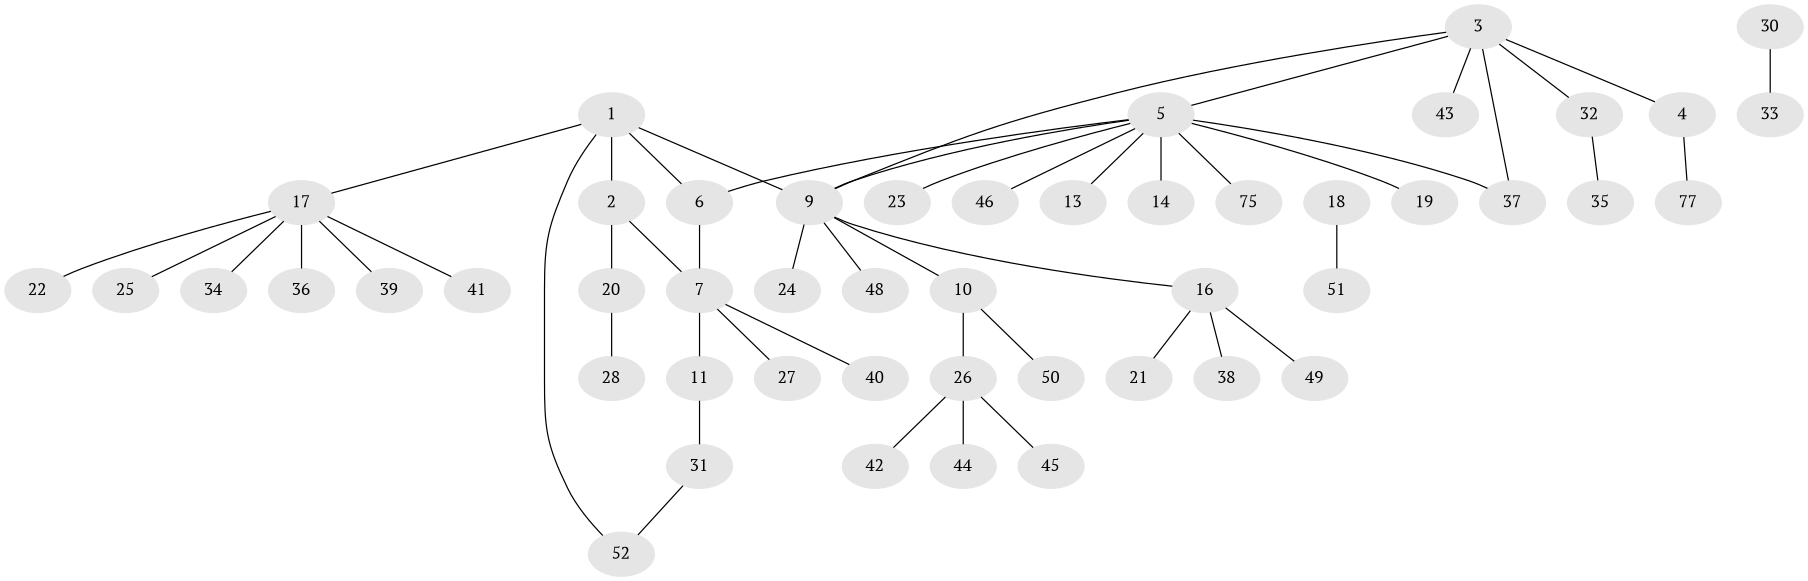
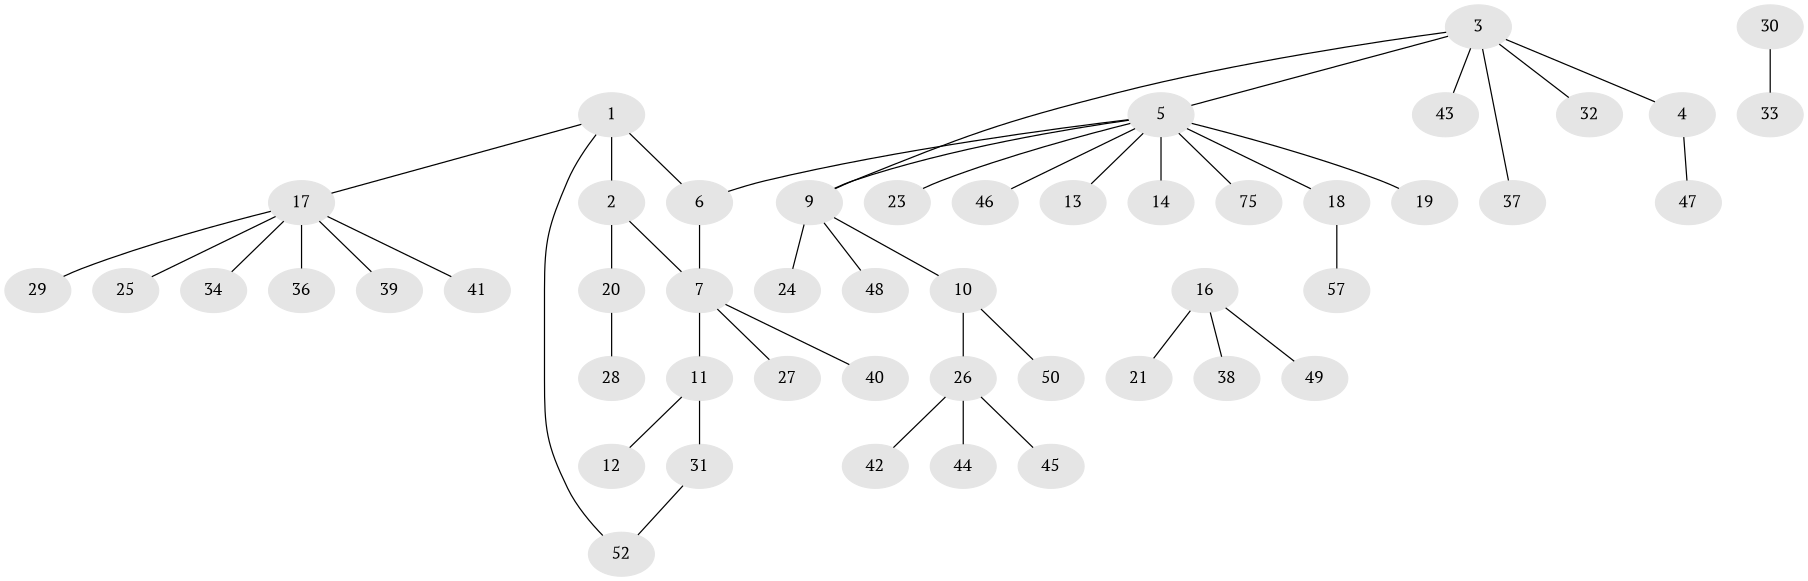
(1342, 147) -> (1249, 159)
(711, 159) -> none
(1601, 203) -> none
(1688, 203) -> (1688, 203)
(1001, 261) -> none
(38, 291) -> (38, 291)
(1337, 291) -> (1337, 291)
none -> (612, 466)
